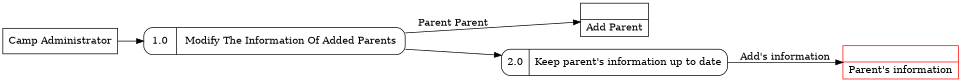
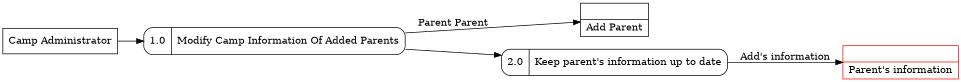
(291, 41) -> (288, 41)
